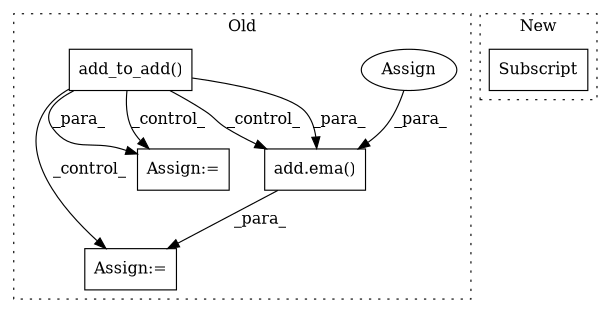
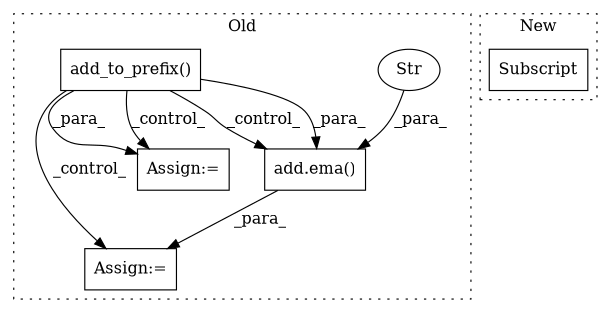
(131, 70) -> (131, 70)
(409, 70) -> (409, 70)
